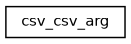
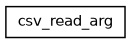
(65, 22) -> (65, 22)
